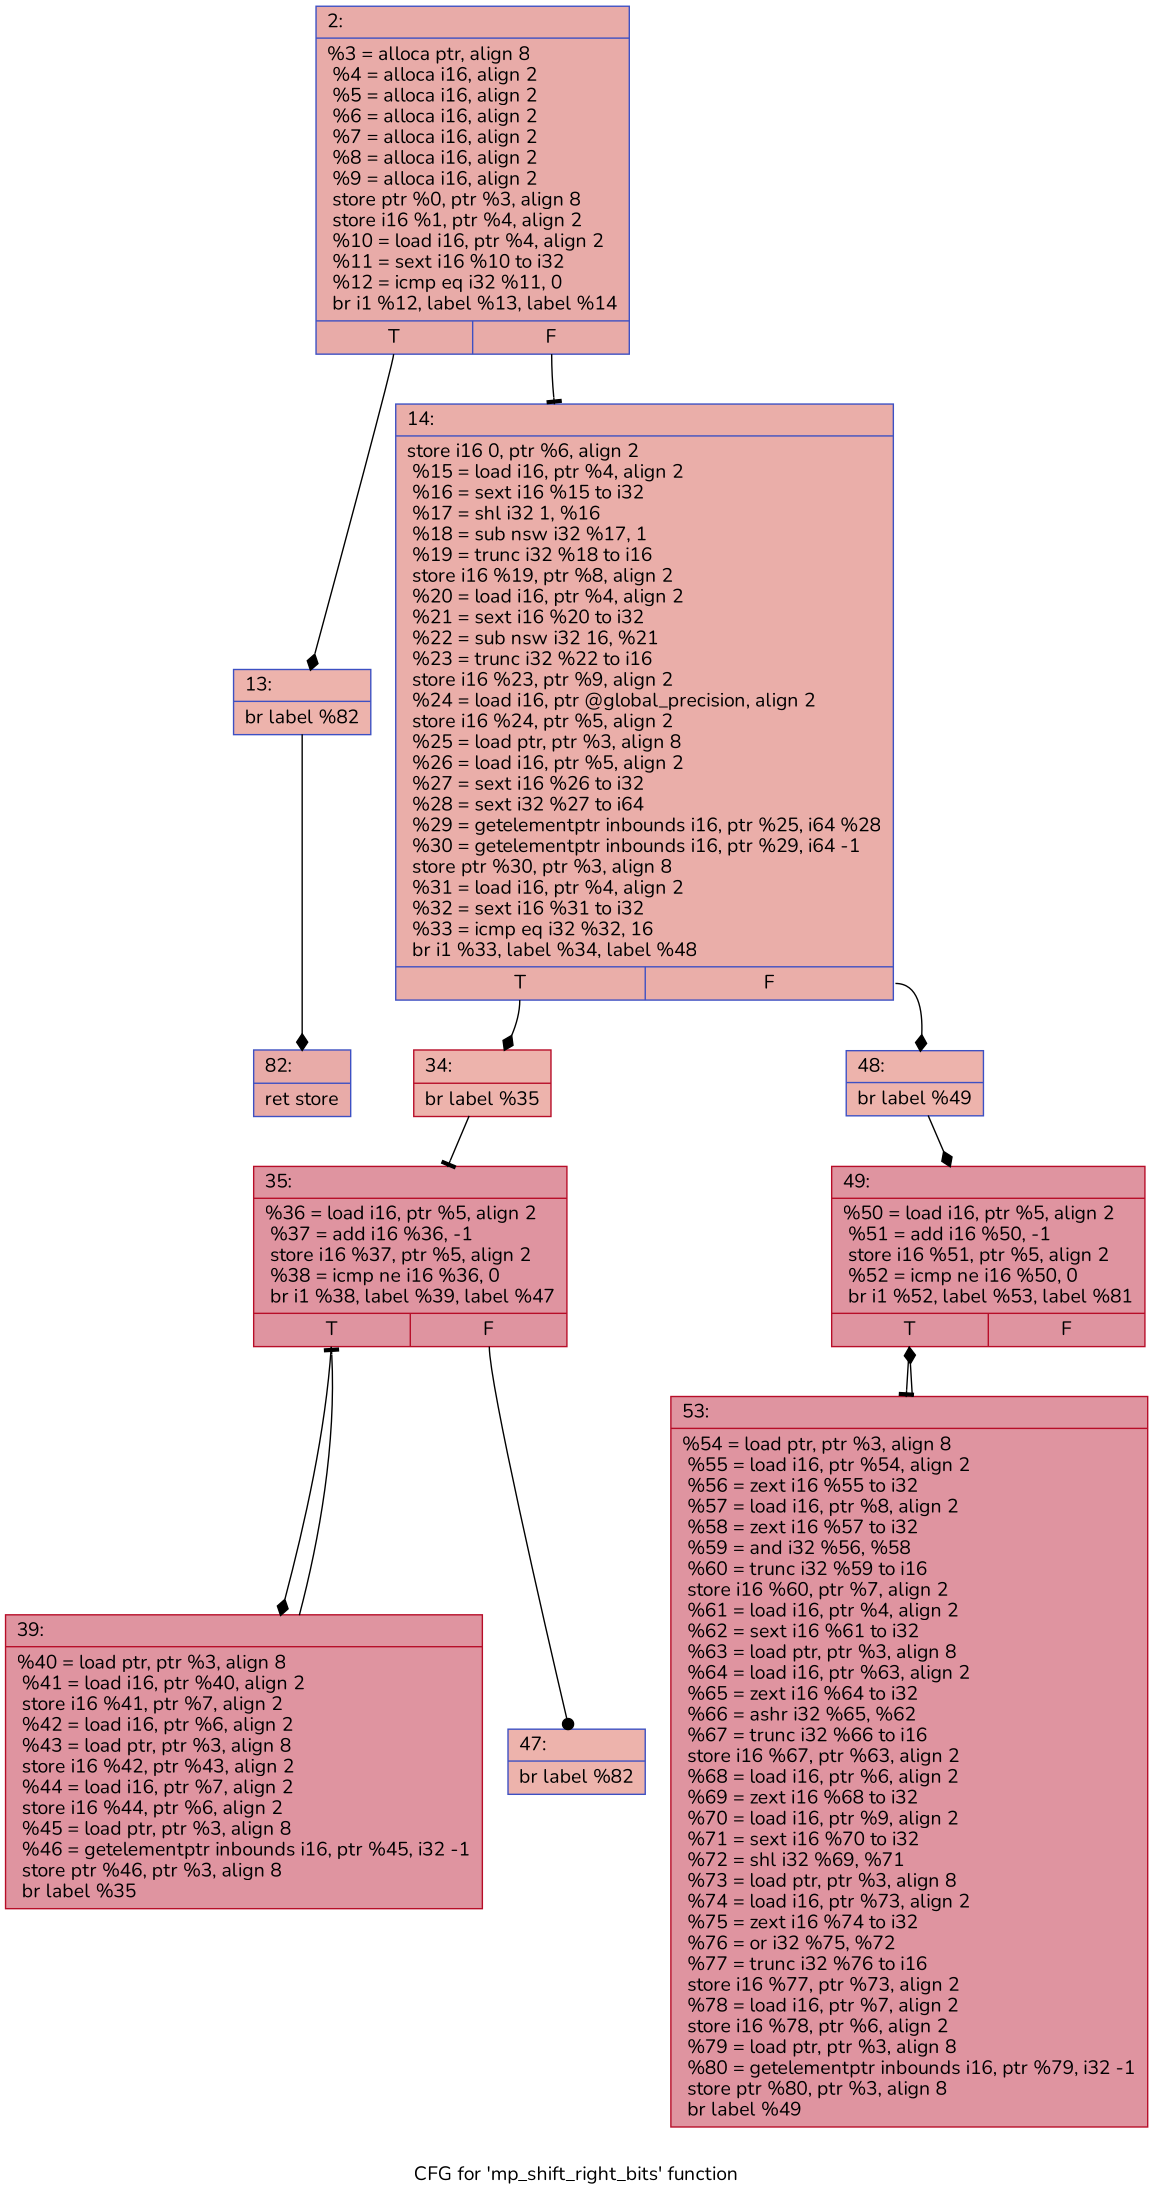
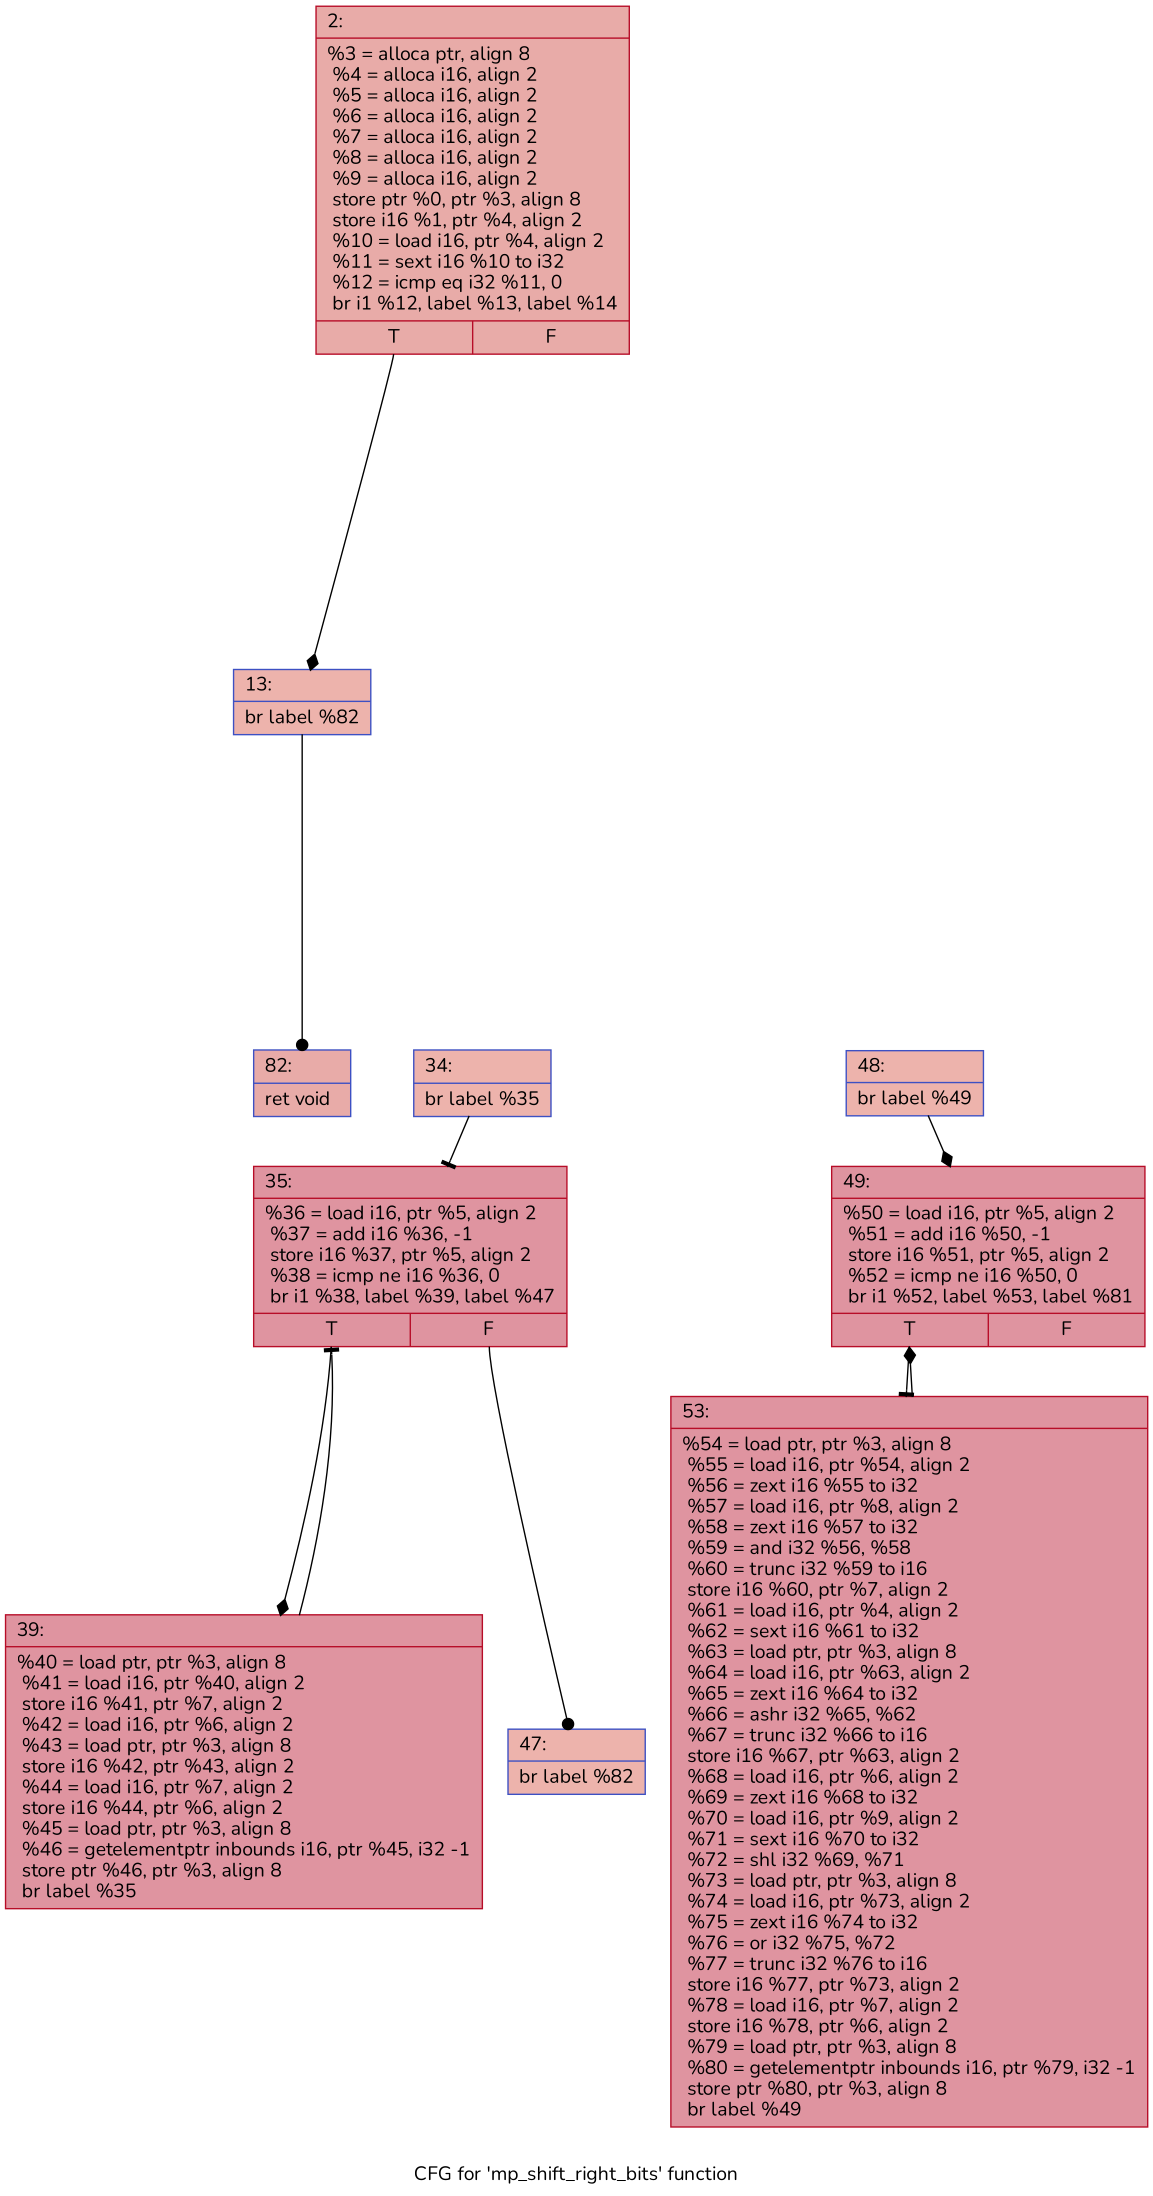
(473, 180) -> (473, 180)
(645, 702) -> none
(302, 887) -> (302, 887)
(482, 1083) -> (482, 1083)
(302, 1099) -> (298, 1099)
